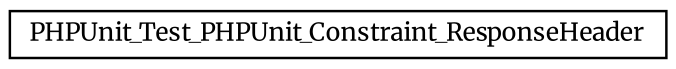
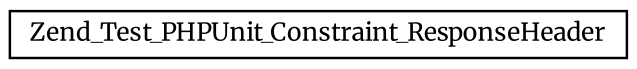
(338, 35) -> (318, 35)
